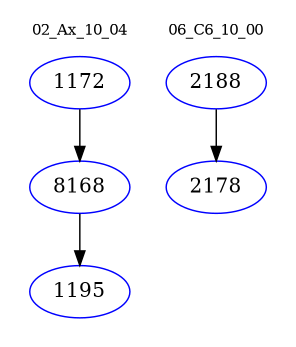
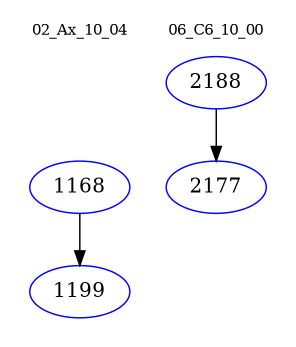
(80, 83) -> none
(80, 187) -> (80, 187)
(216, 187) -> (216, 187)
(80, 292) -> (80, 292)
